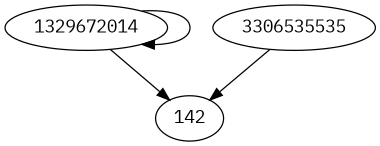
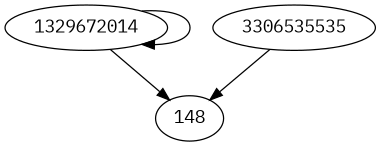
(190, 118) -> (190, 118)
